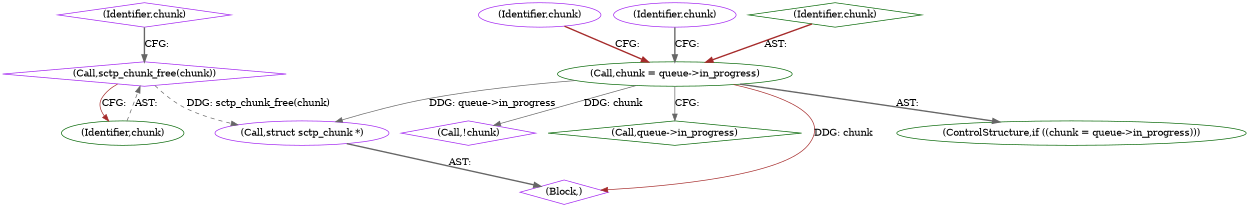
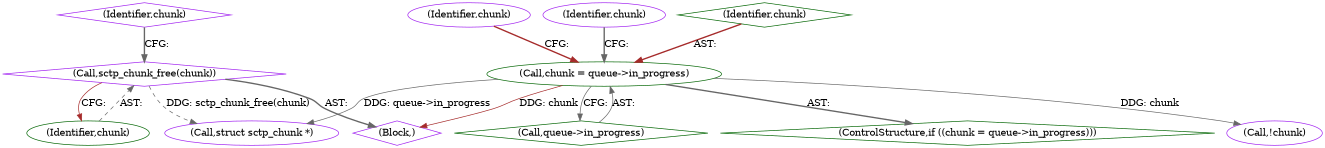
none -> (610, 110)
(468, 133) -> (1275, 133)
(1071, 133) -> (968, 133)
(440, 164) -> (300, 95)
